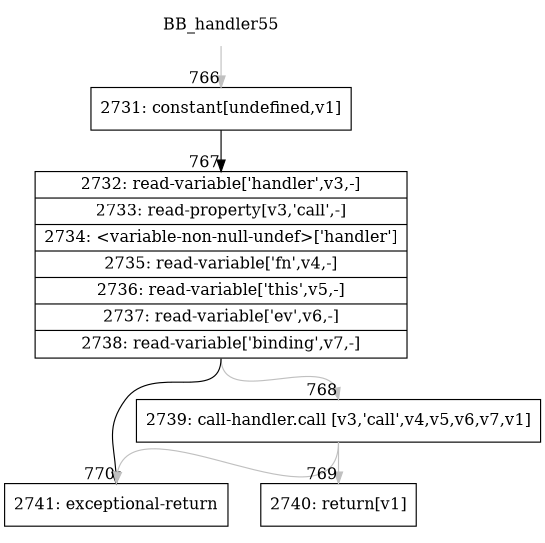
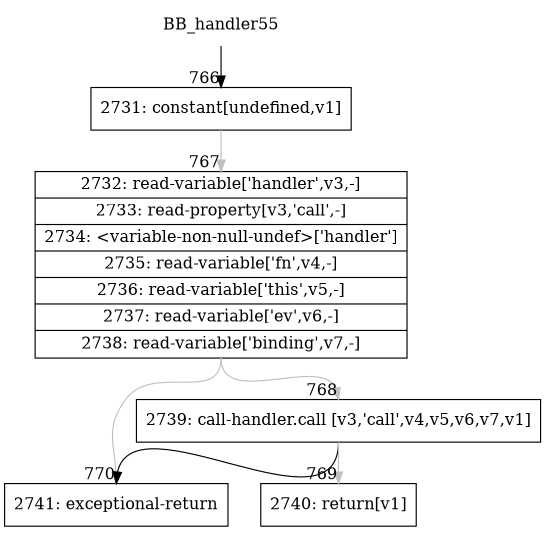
(221, 61) -> (221, 61)
(221, 145) -> (221, 145)
(141, 388) -> (141, 388)
(233, 464) -> (233, 464)
